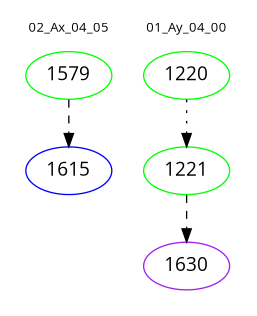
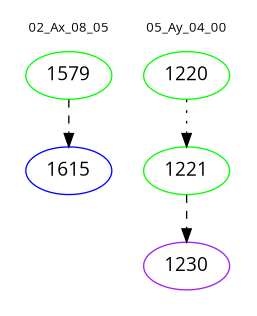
(69, 28) -> (69, 28)
(187, 28) -> (187, 28)
(187, 266) -> (187, 266)
